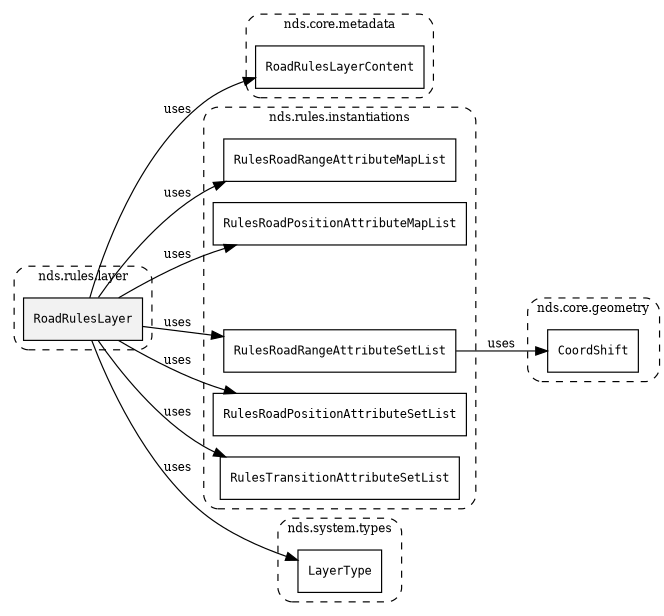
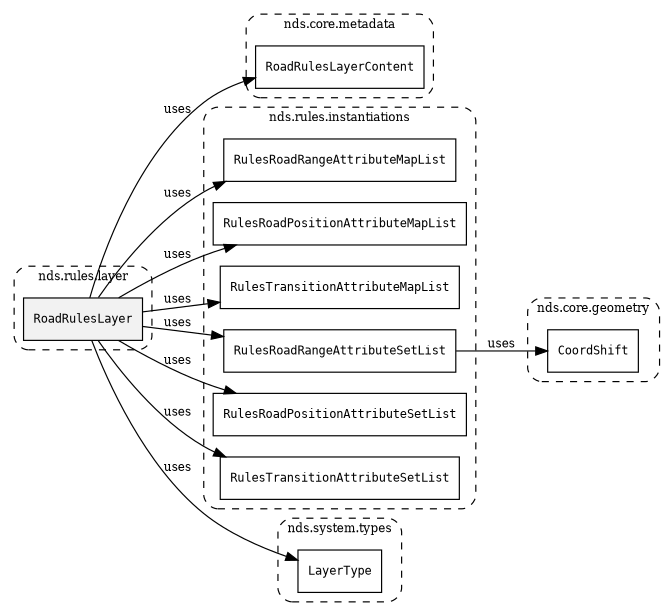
none -> (340, 287)
